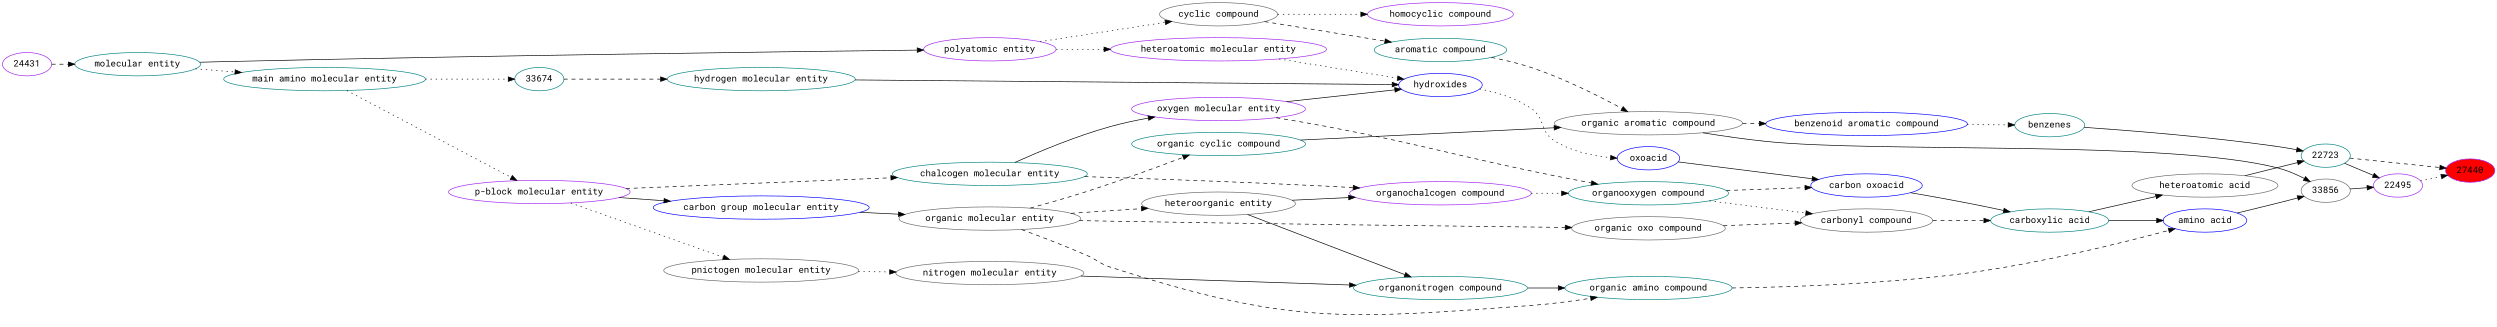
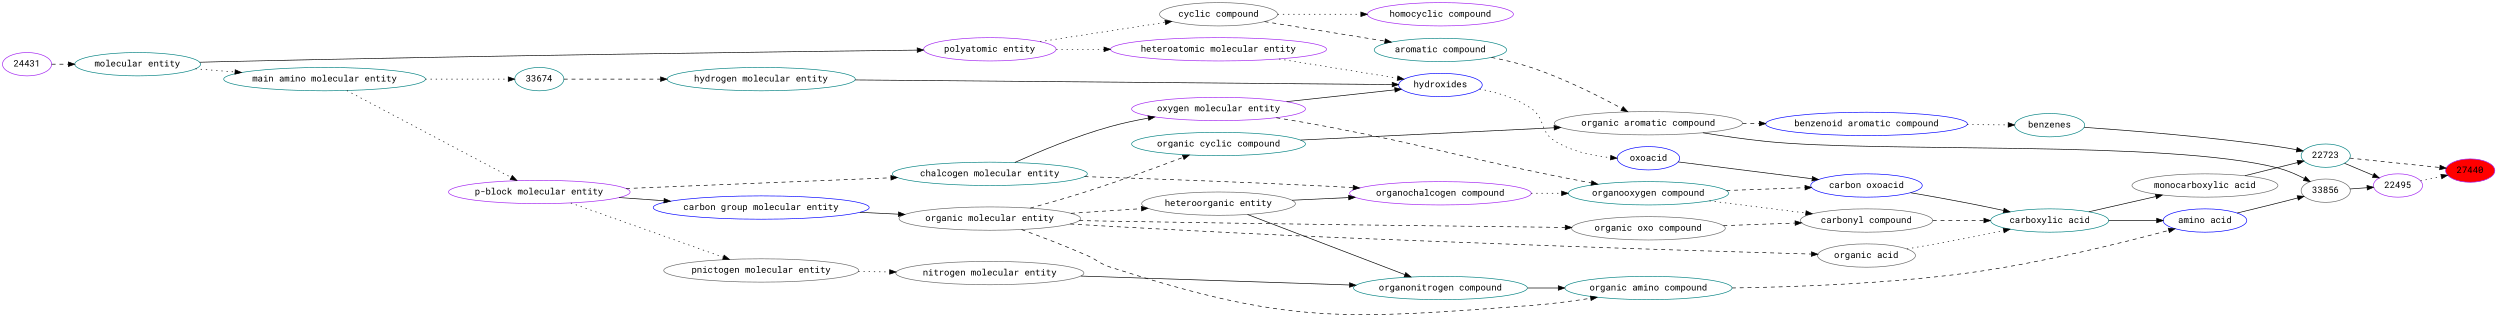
(2205, 186) -> (2205, 186)
none -> (1867, 256)
